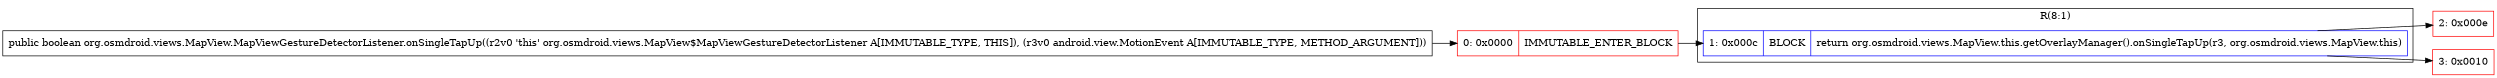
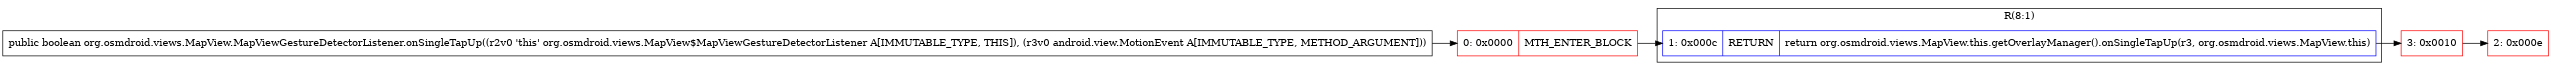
(2372, 28) -> (2472, 43)
(1598, 43) -> (1578, 43)
(1787, 43) -> (1751, 43)
